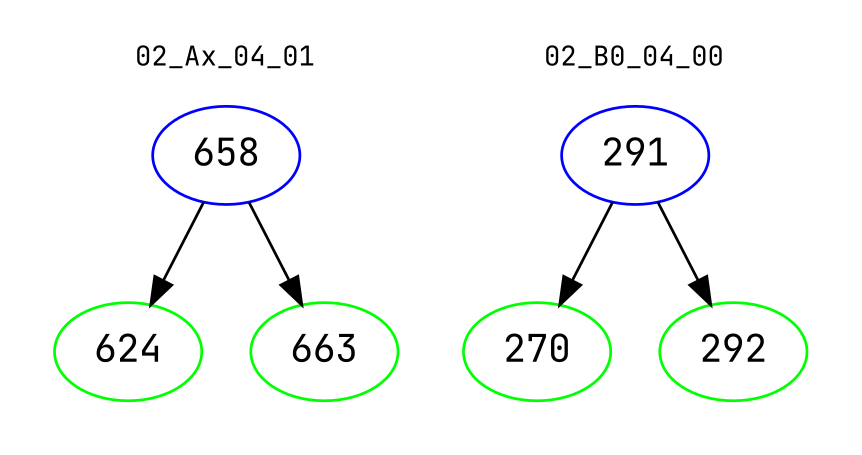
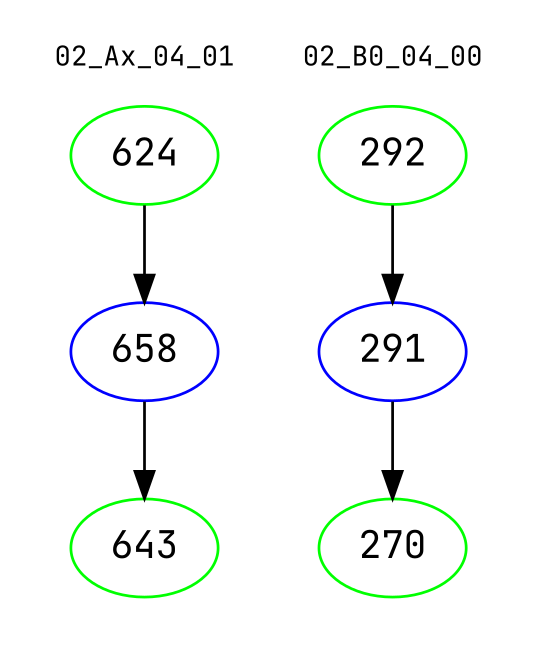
(183, 241) -> (144, 240)
(678, 241) -> (393, 240)
(324, 352) -> (144, 548)
